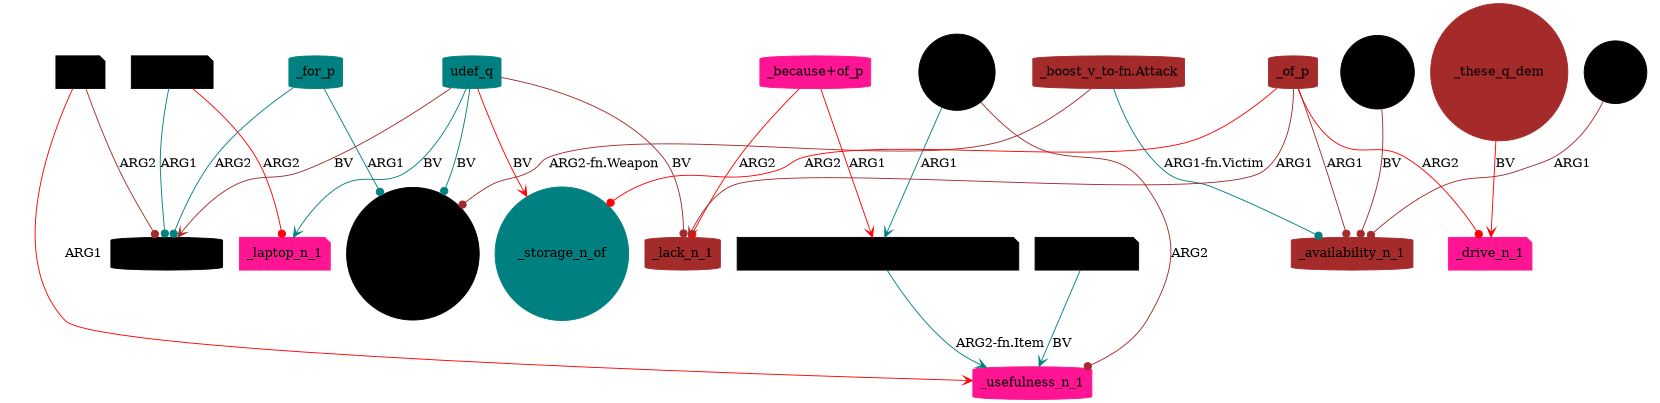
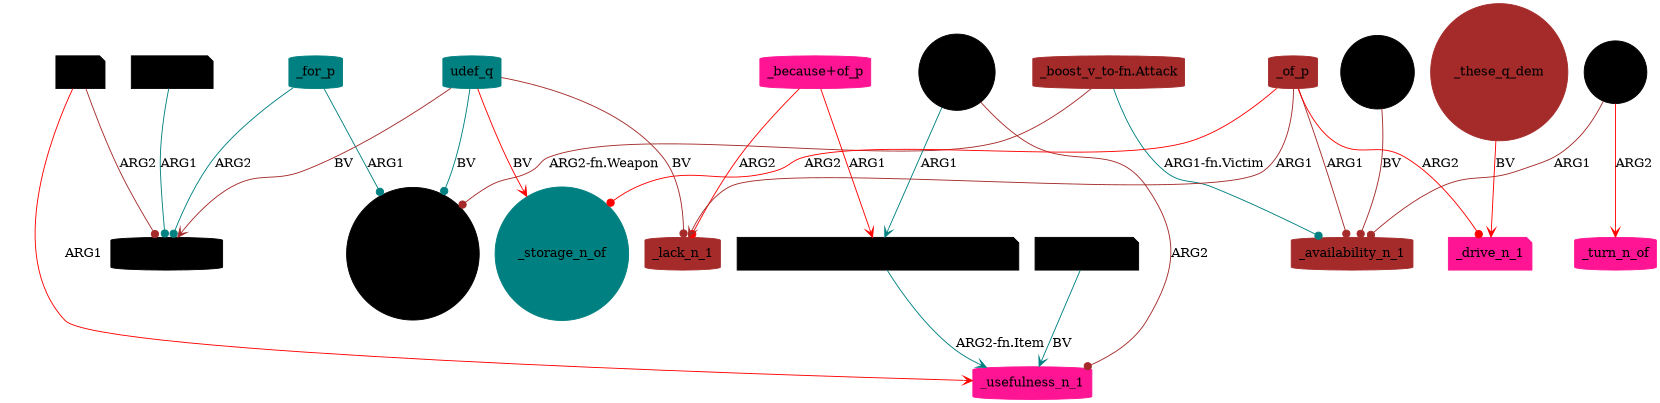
(285, 254) -> none
none -> (1615, 254)
